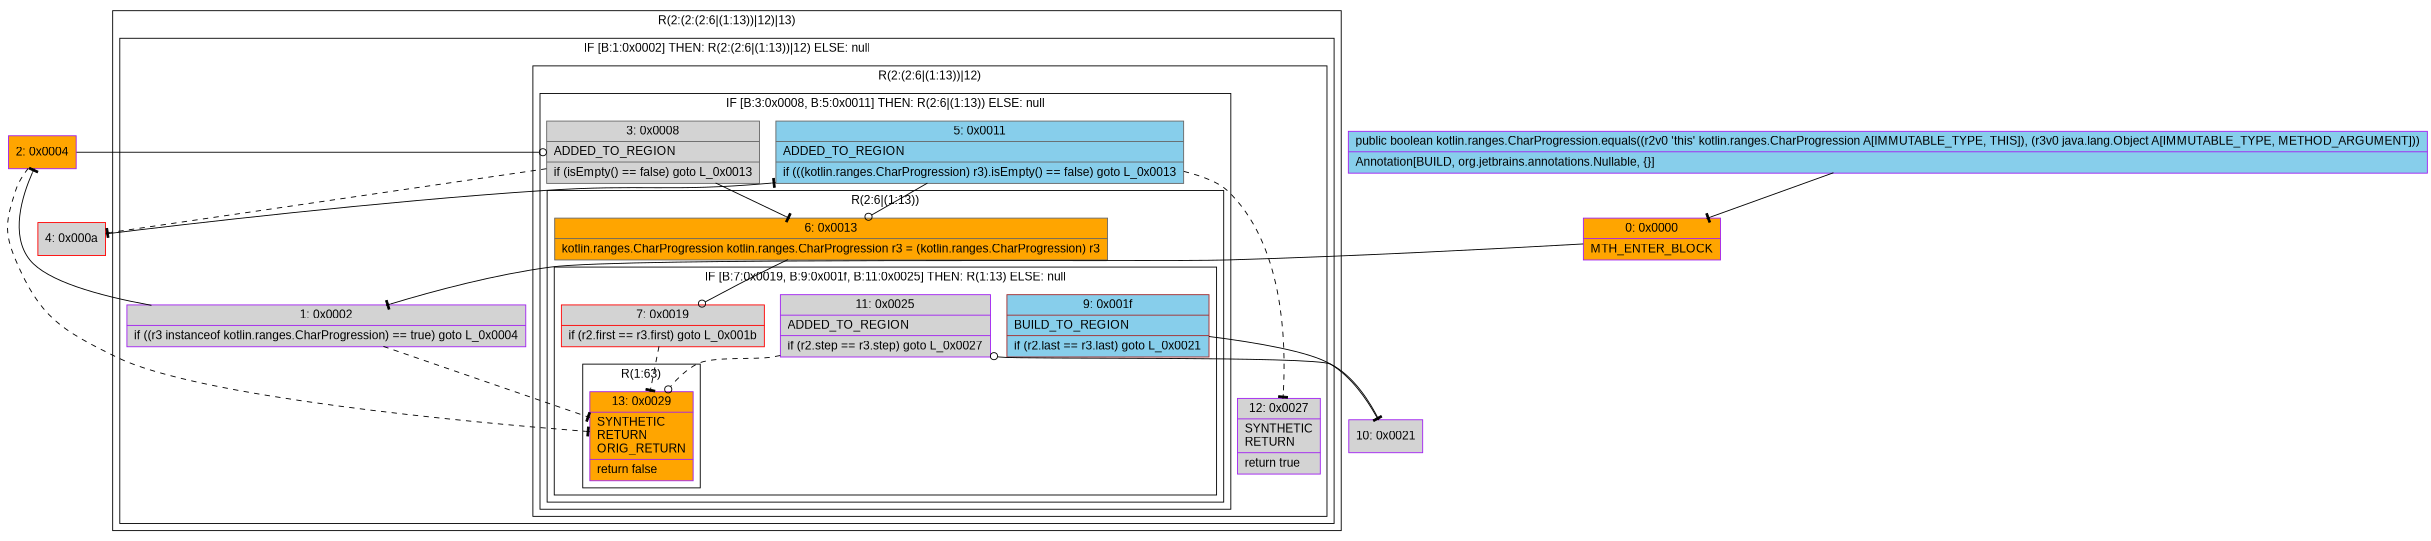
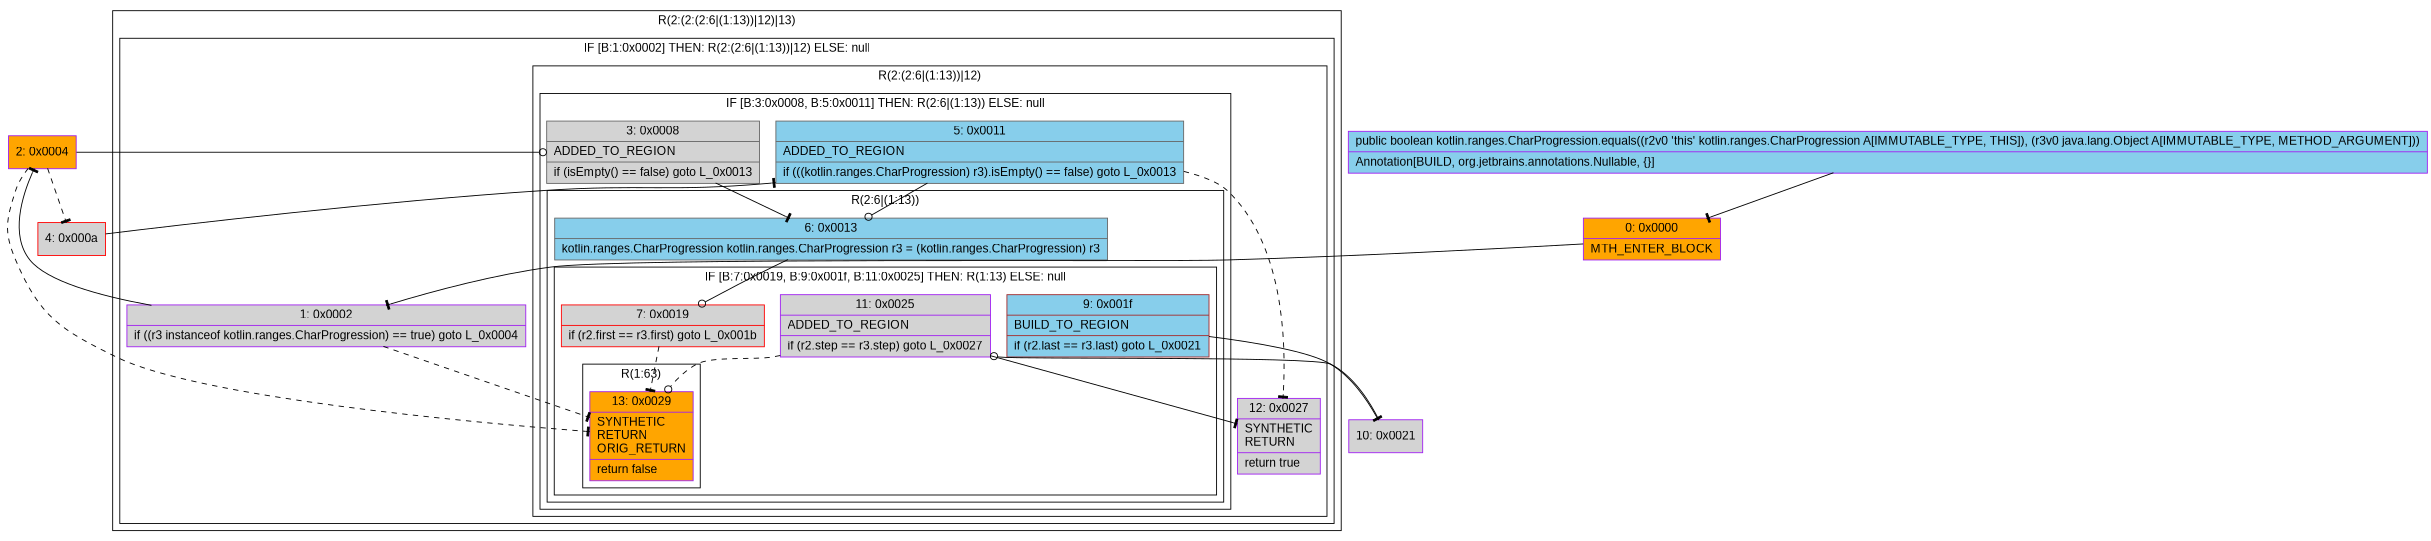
(328, 201) -> (56, 193)
(831, 239) -> (831, 239)
none -> (1112, 389)
